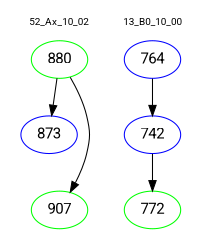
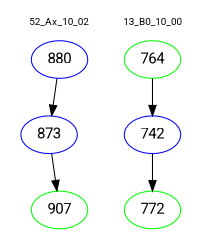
(60, 60) -> (60, 60)
(152, 60) -> (152, 60)
(89, 129) -> (54, 167)
